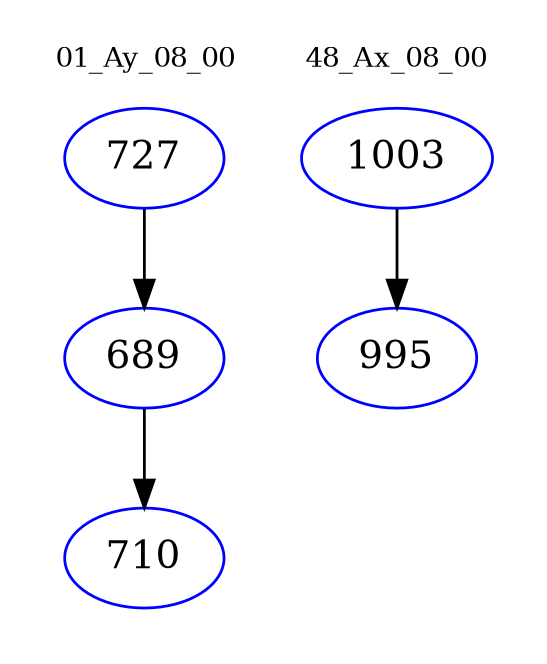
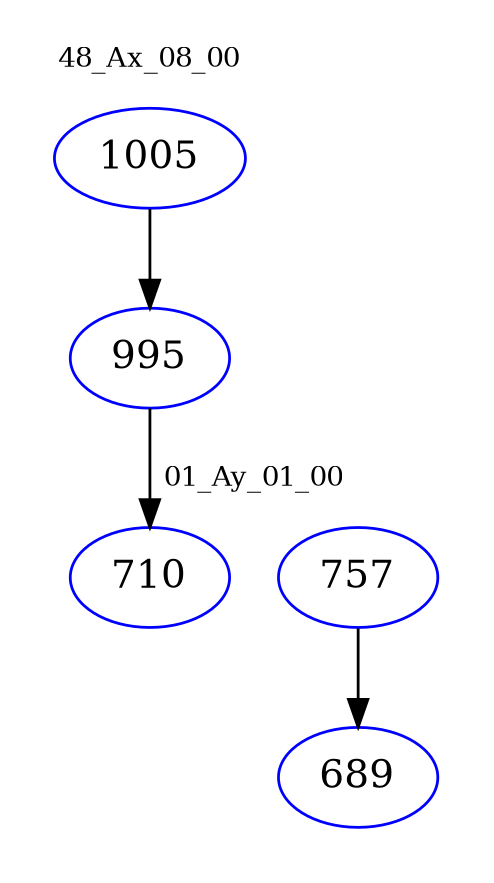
(146, 60) -> (254, 479)
(144, 158) -> (358, 577)
(397, 158) -> (150, 158)
(144, 444) -> (150, 469)
